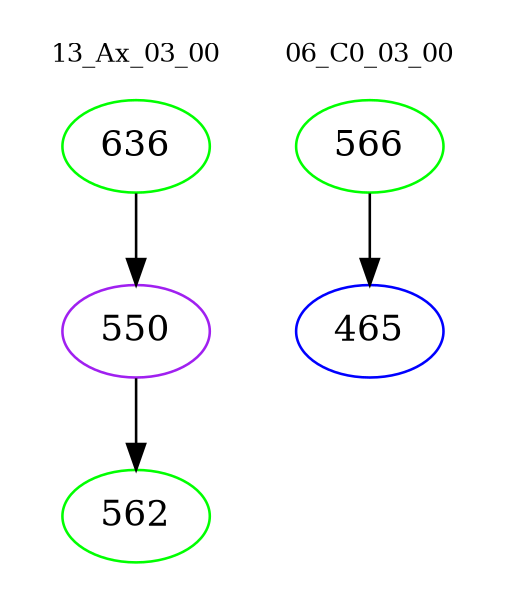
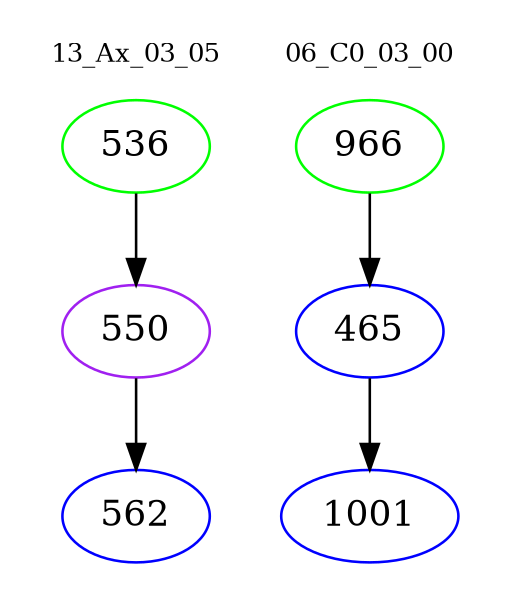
(136, 55) -> (136, 55)
(136, 146) -> (136, 146)
(370, 146) -> (370, 146)
(136, 516) -> (136, 516)
none -> (370, 516)
